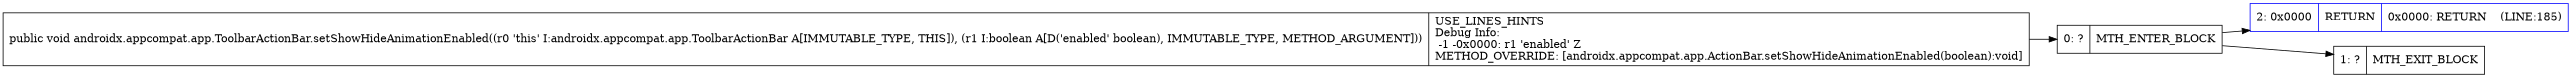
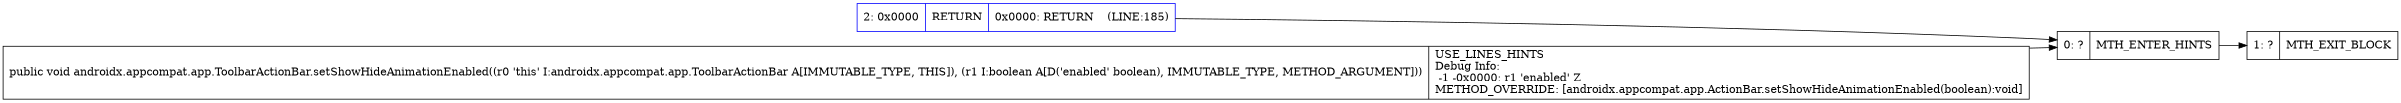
(2232, 32) -> (1612, 26)
(2156, 39) -> (2154, 45)
